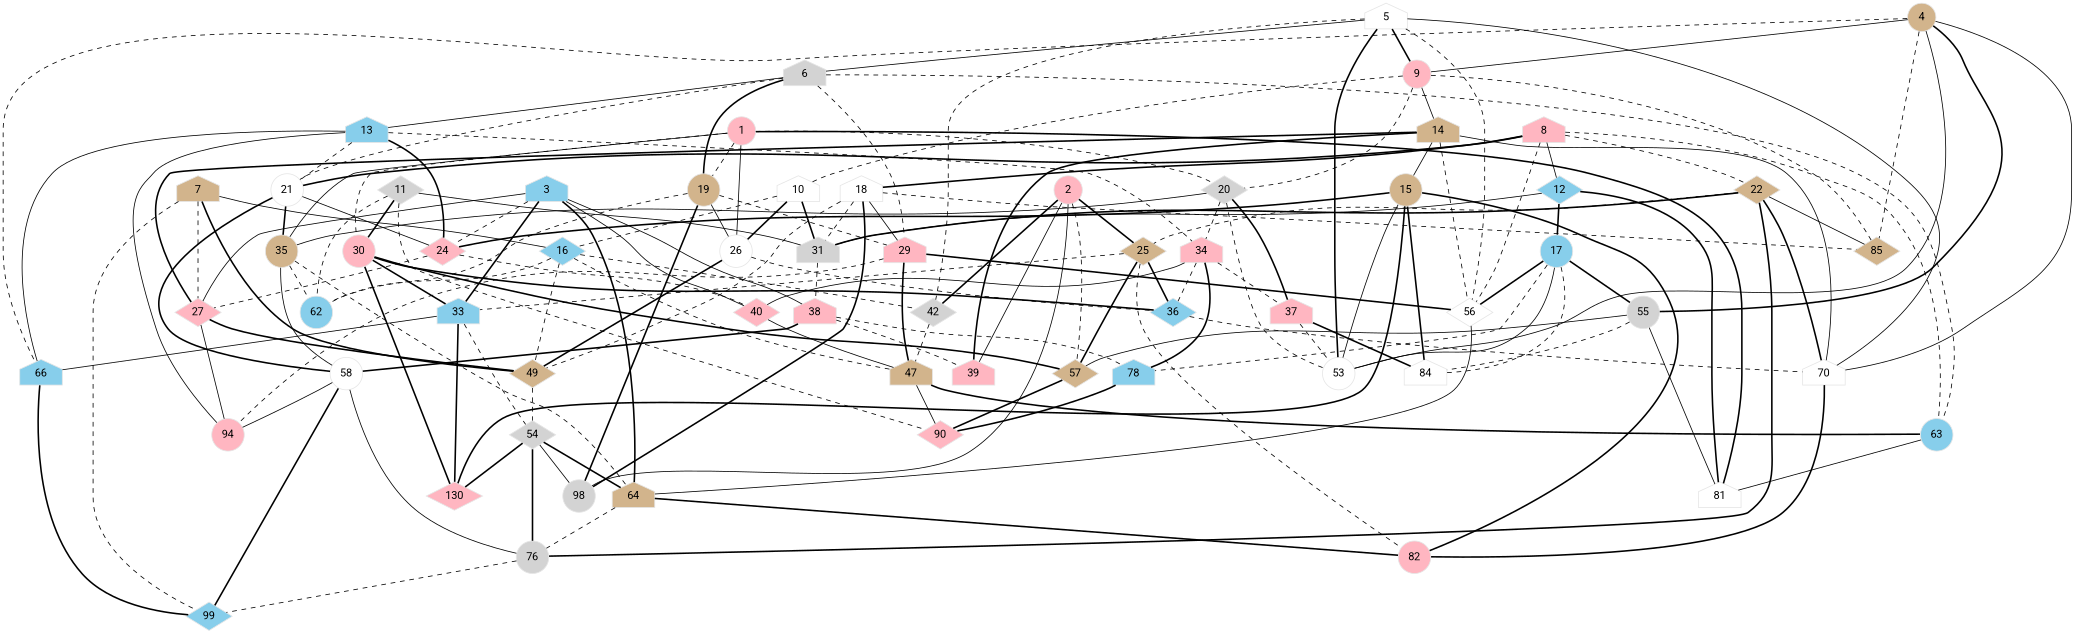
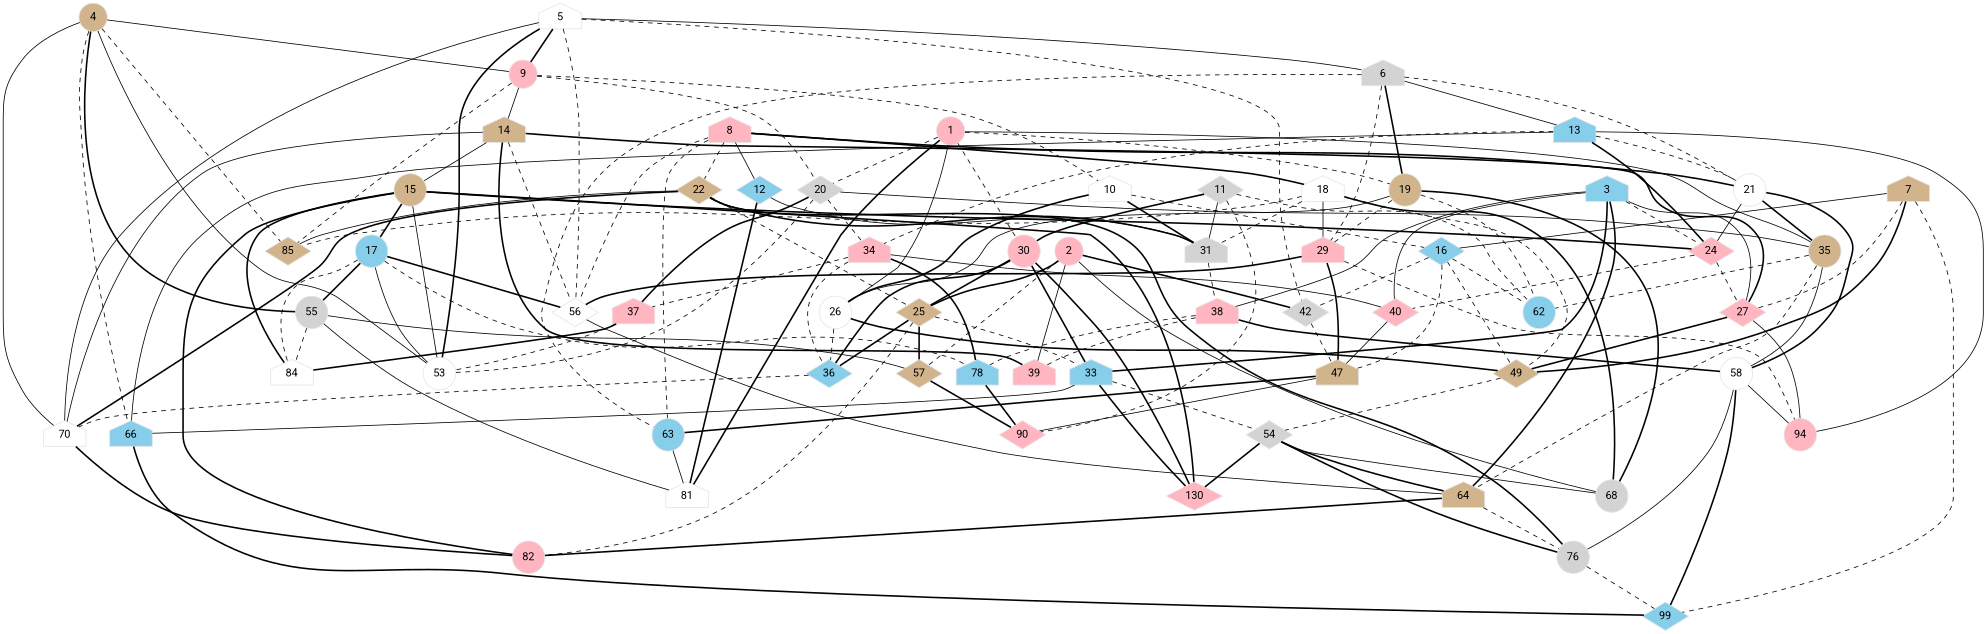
(1558, 219) -> (396, 213)
(698, 324) -> (970, 283)
(579, 496) -> (1612, 496)
